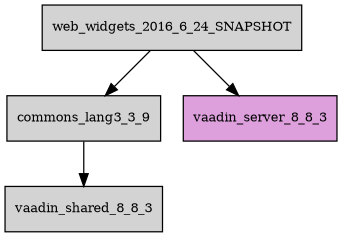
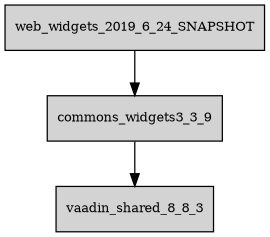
(172, 28) -> (135, 28)
(84, 118) -> (135, 118)
(260, 118) -> none
